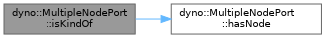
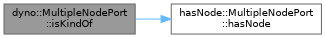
(246, 19) -> (246, 19)
